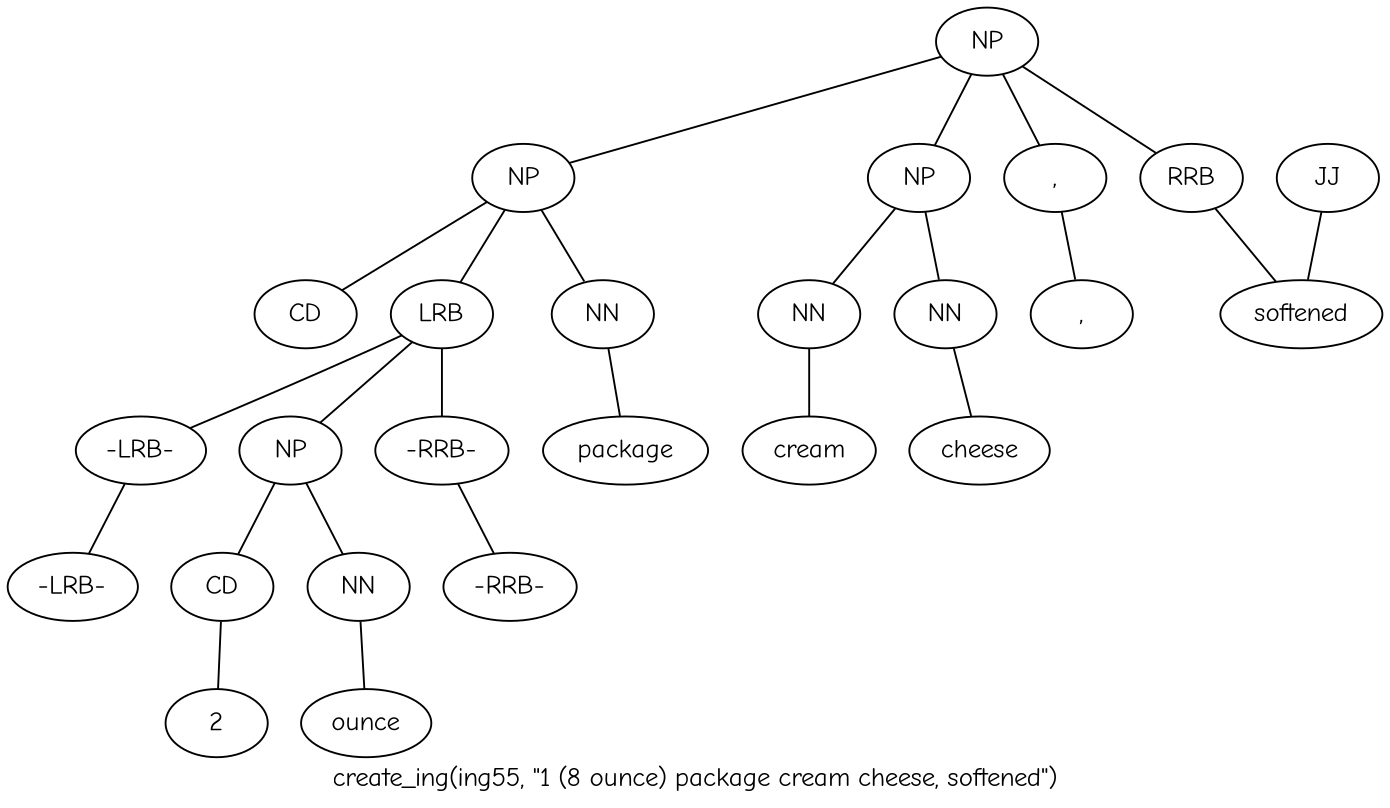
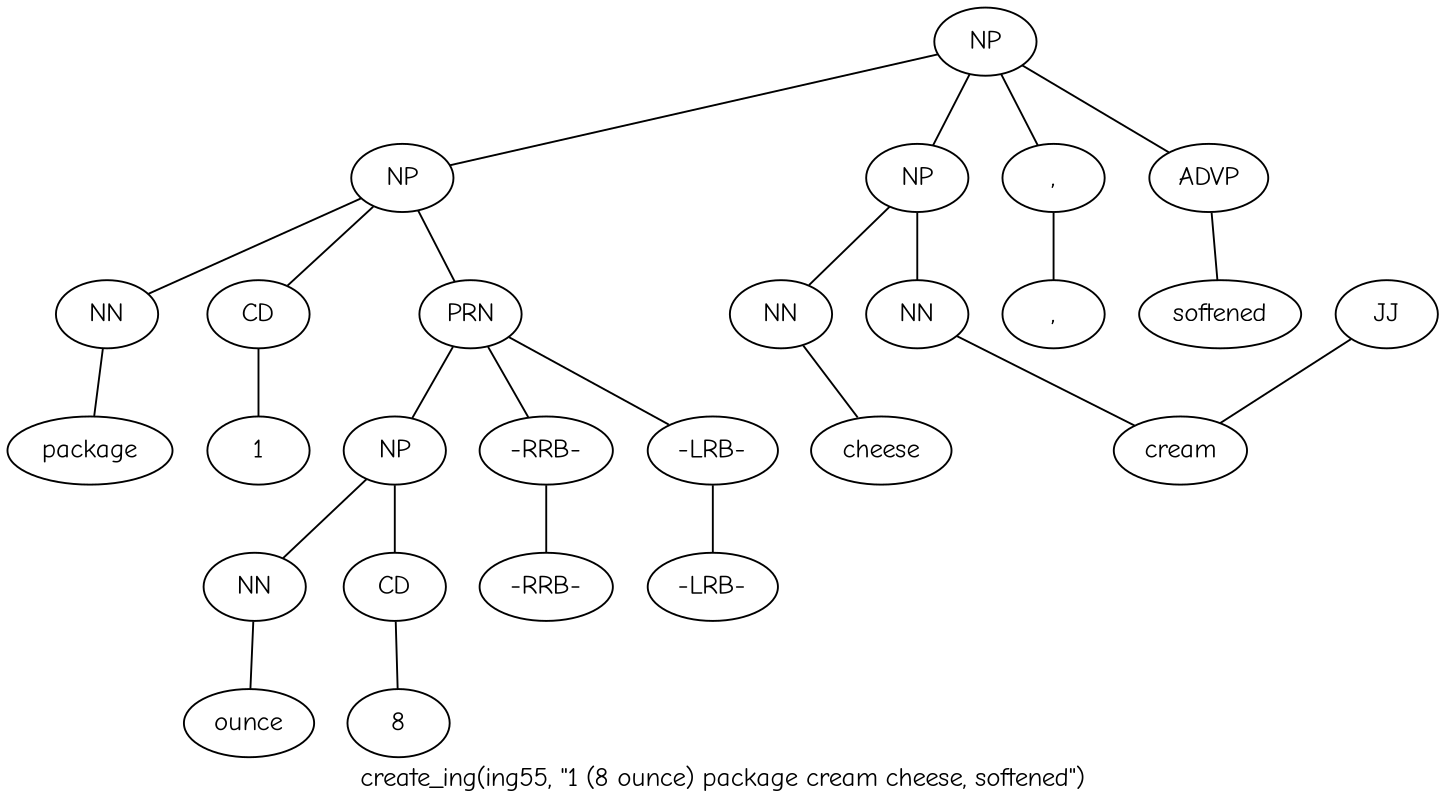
(1192, 178) -> (1209, 178)
(1315, 246) -> (1285, 381)
(442, 314) -> (471, 314)
none -> (258, 451)
(217, 723) -> (399, 723)
